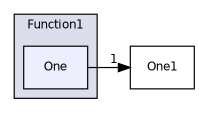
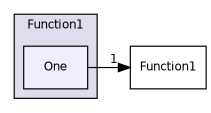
(162, 68) -> (168, 68)
